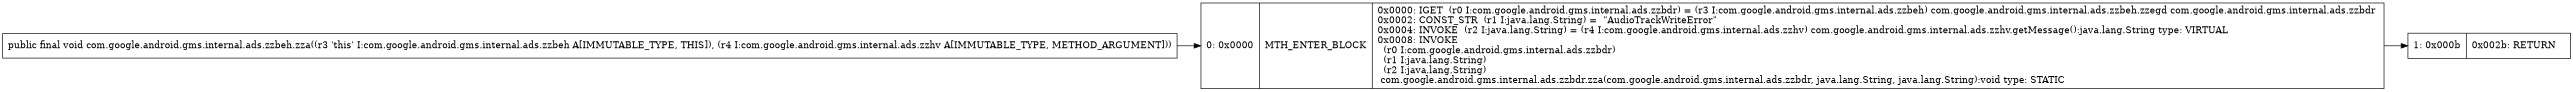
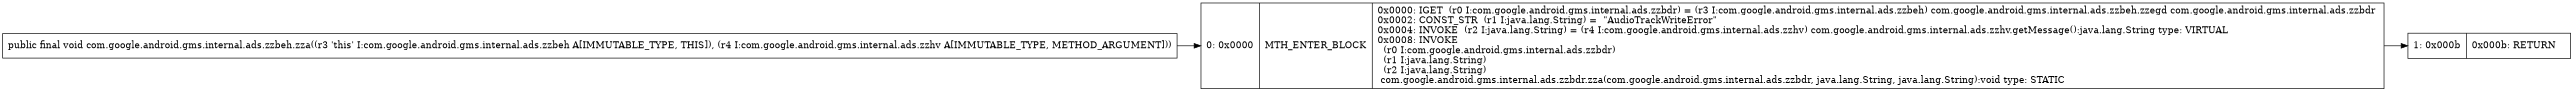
(2518, 45) -> (2518, 45)
